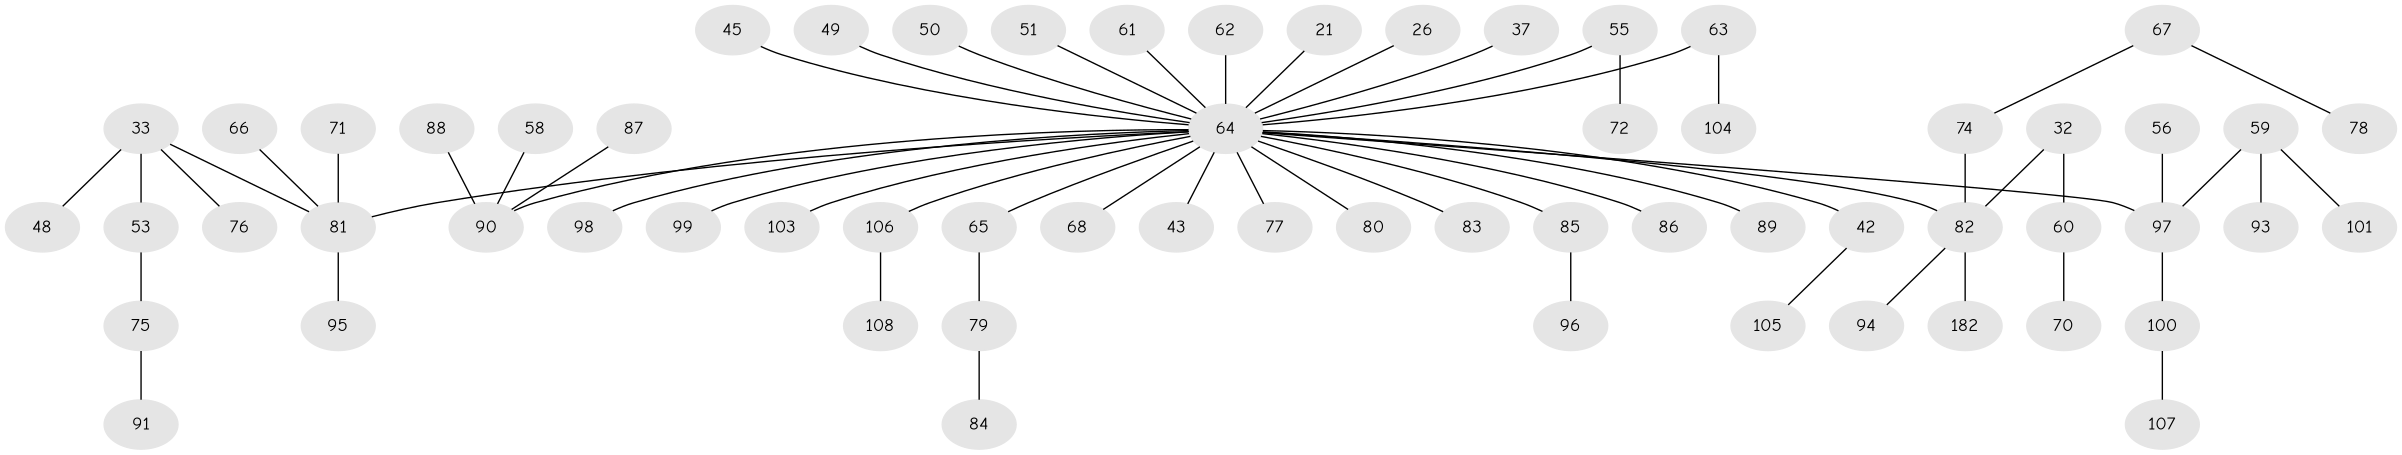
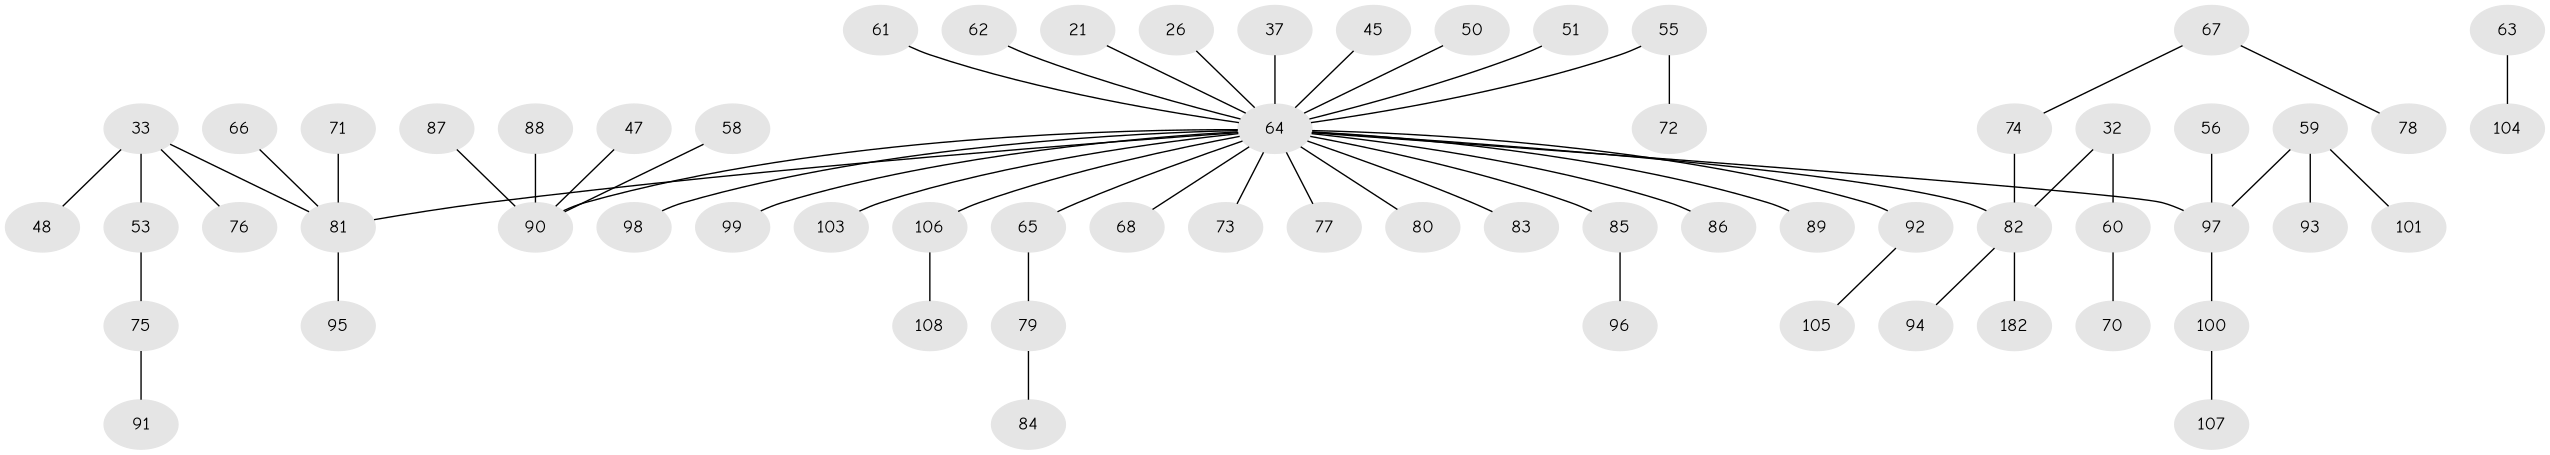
(831, 30) -> none
(1479, 98) -> none
none -> (634, 129)
(1176, 227) -> (1226, 227)
(1867, 227) -> (1916, 227)
